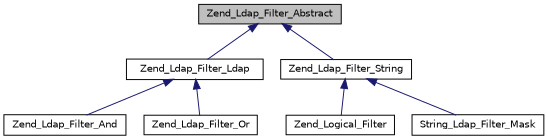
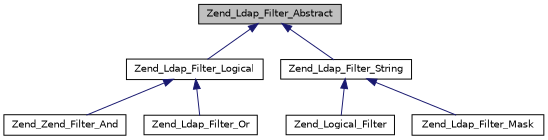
(195, 69) -> (195, 69)
(65, 125) -> (65, 125)
(478, 125) -> (478, 125)
